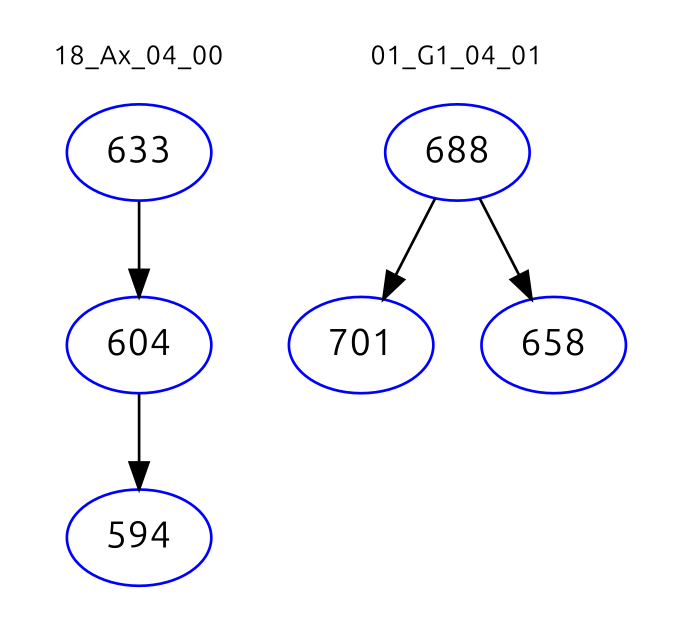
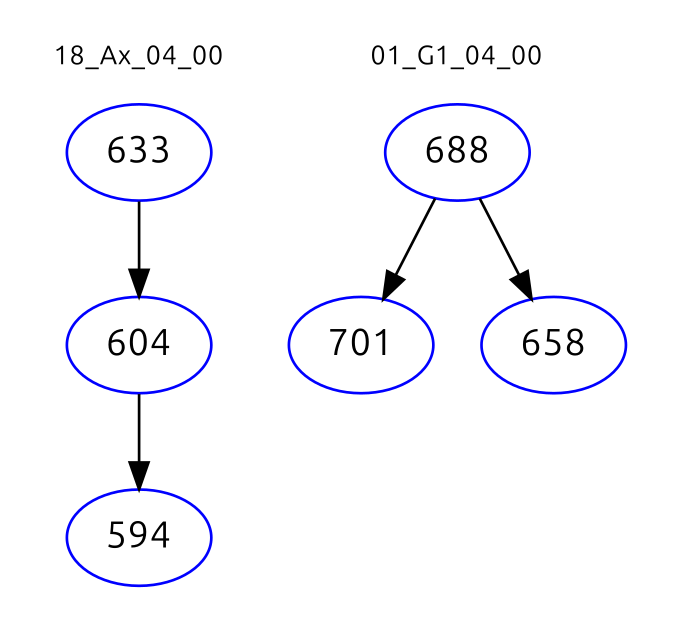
(457, 58) -> (457, 58)
